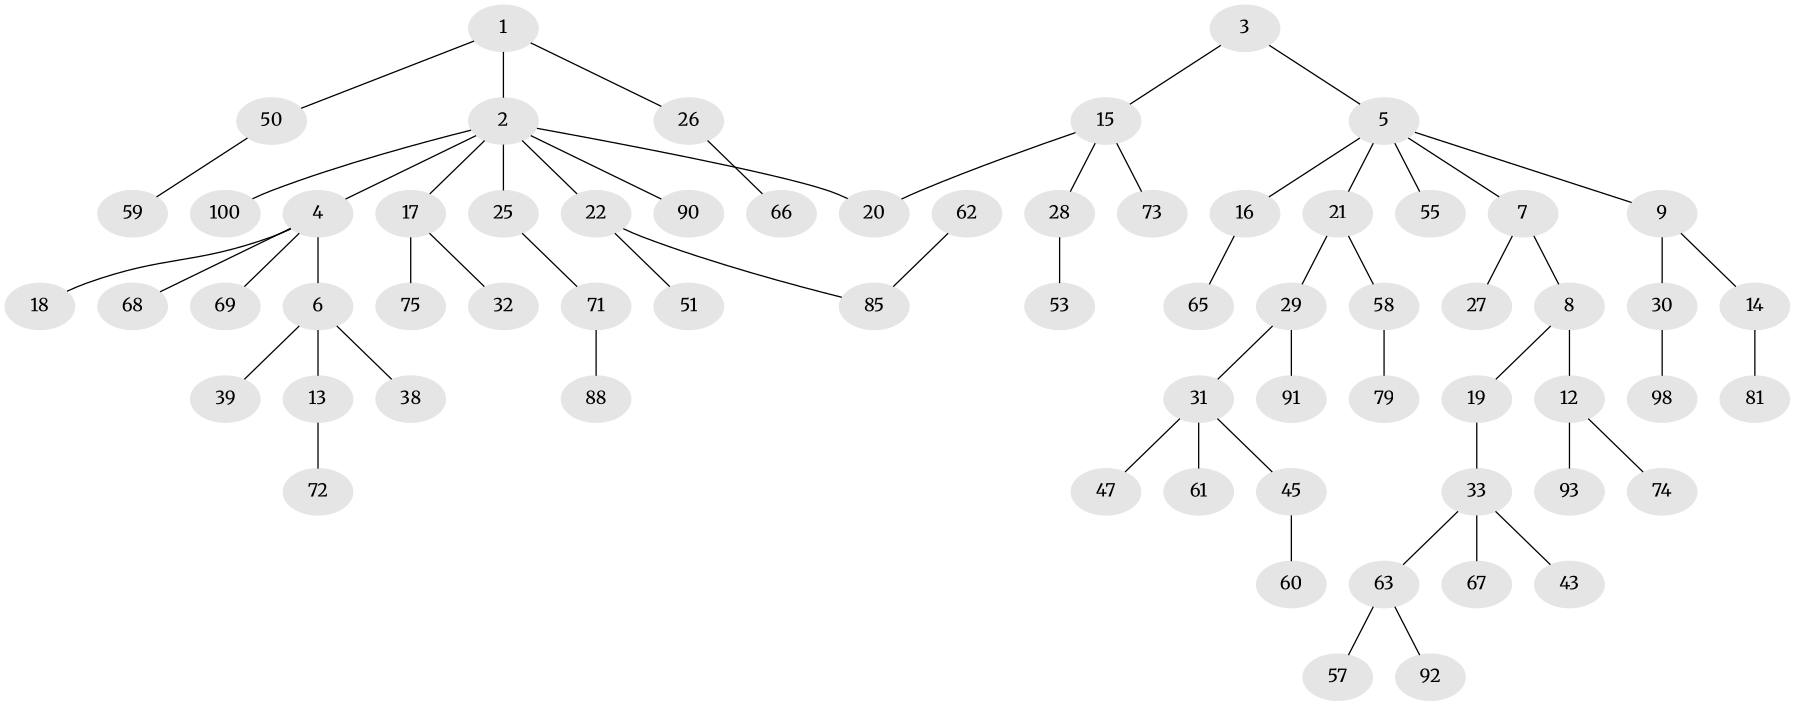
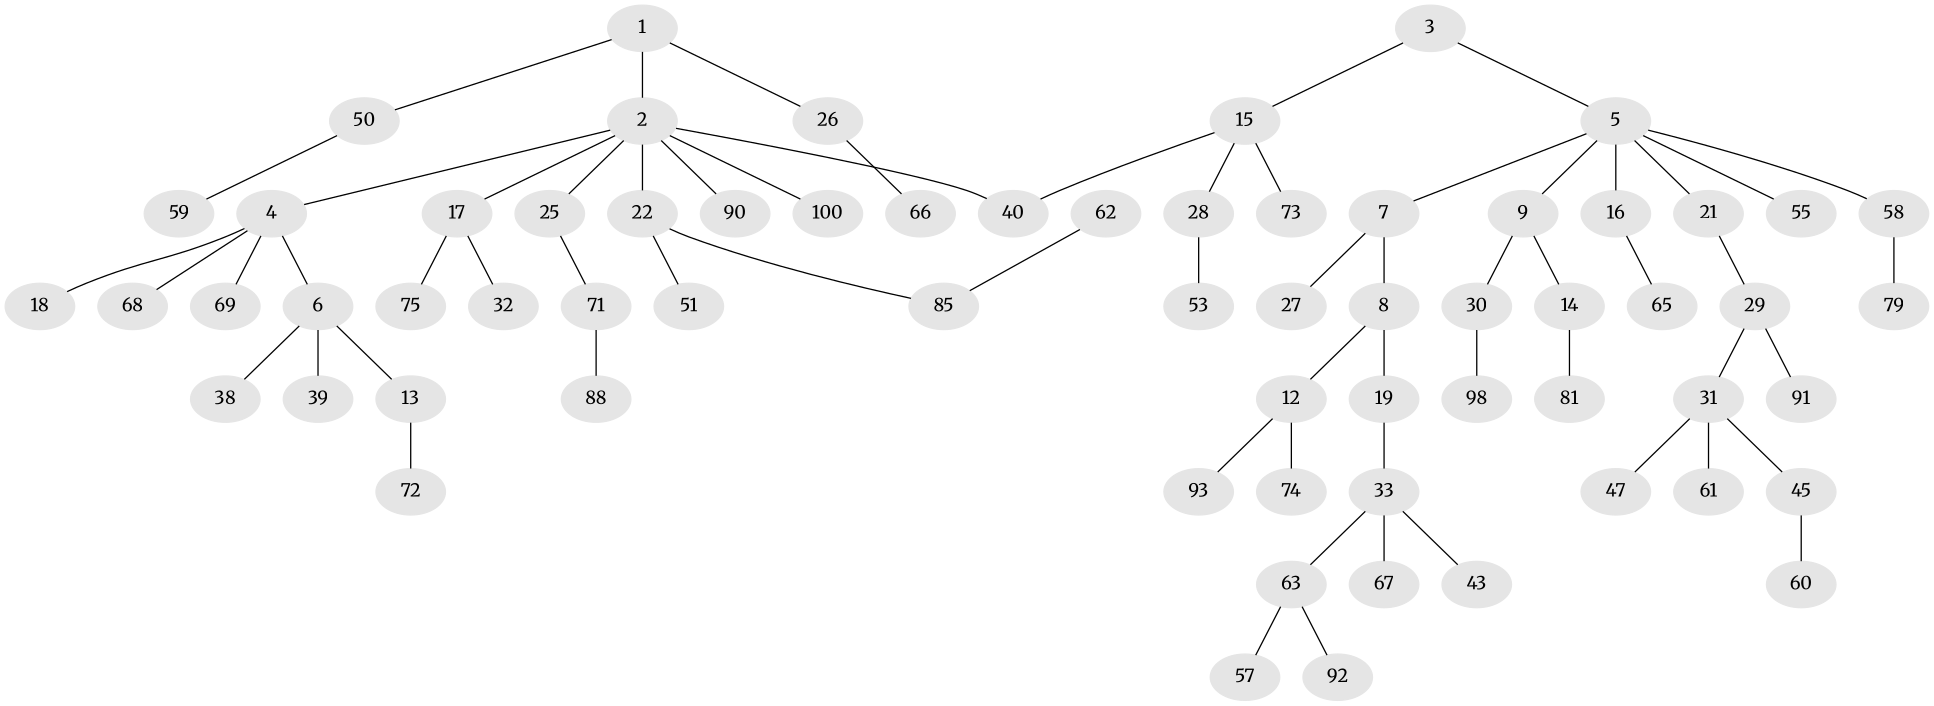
(874, 214) -> (1013, 214)
(1361, 260) -> (1759, 161)
